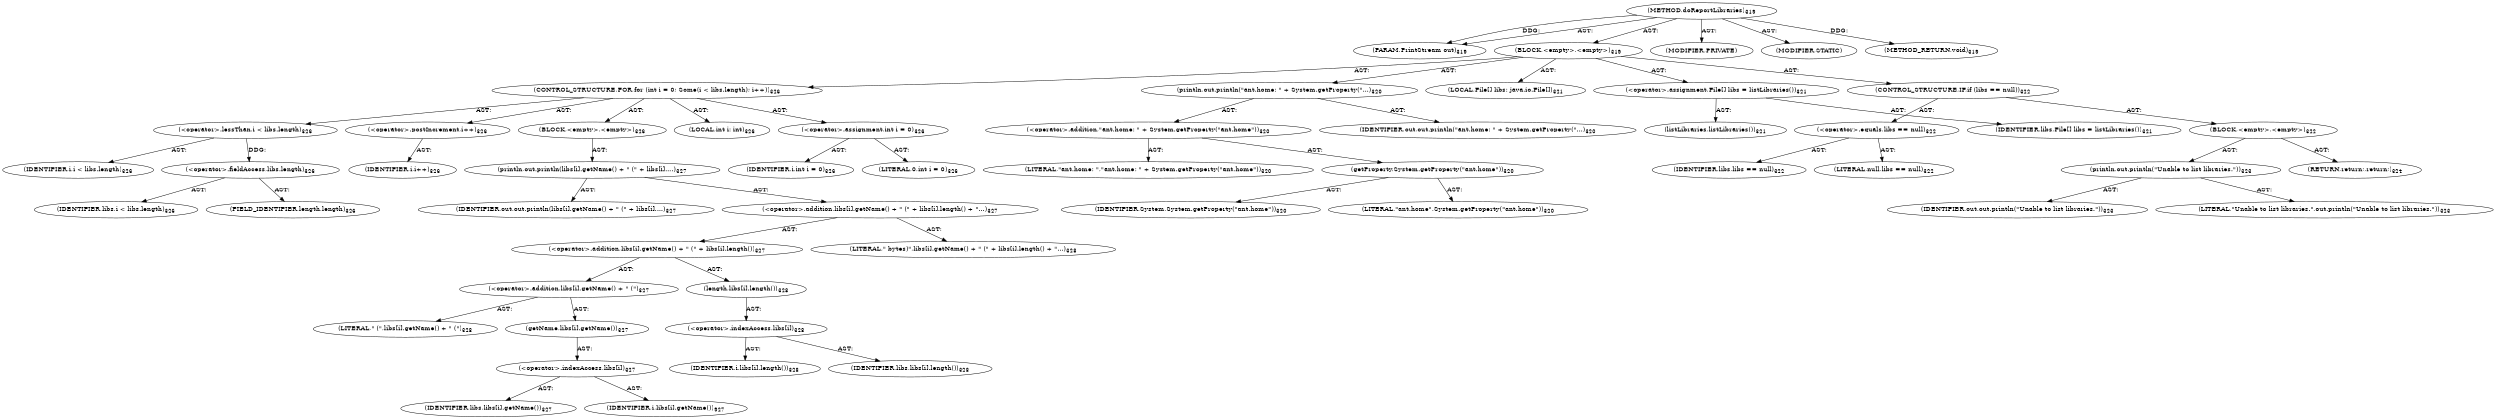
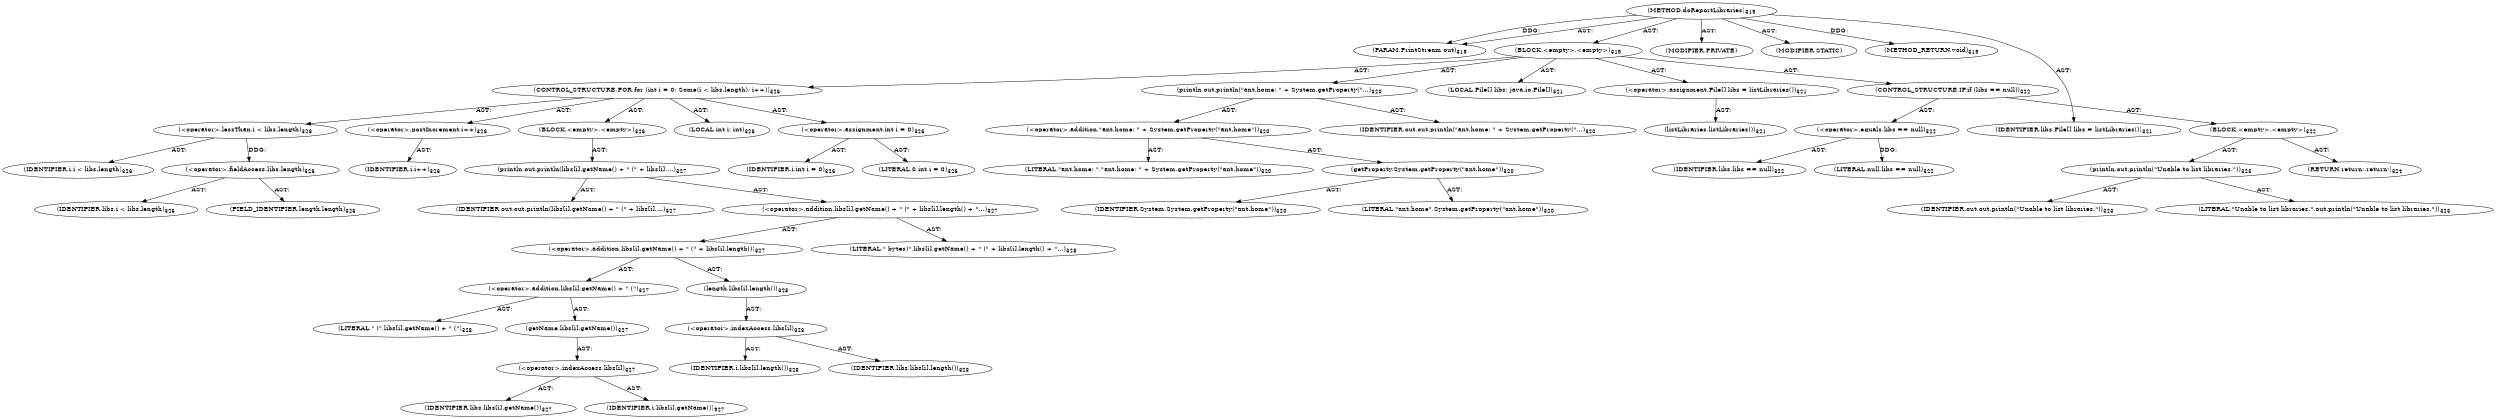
(1881, 113) -> (1941, 30)
(1890, 150) -> (1890, 150)
